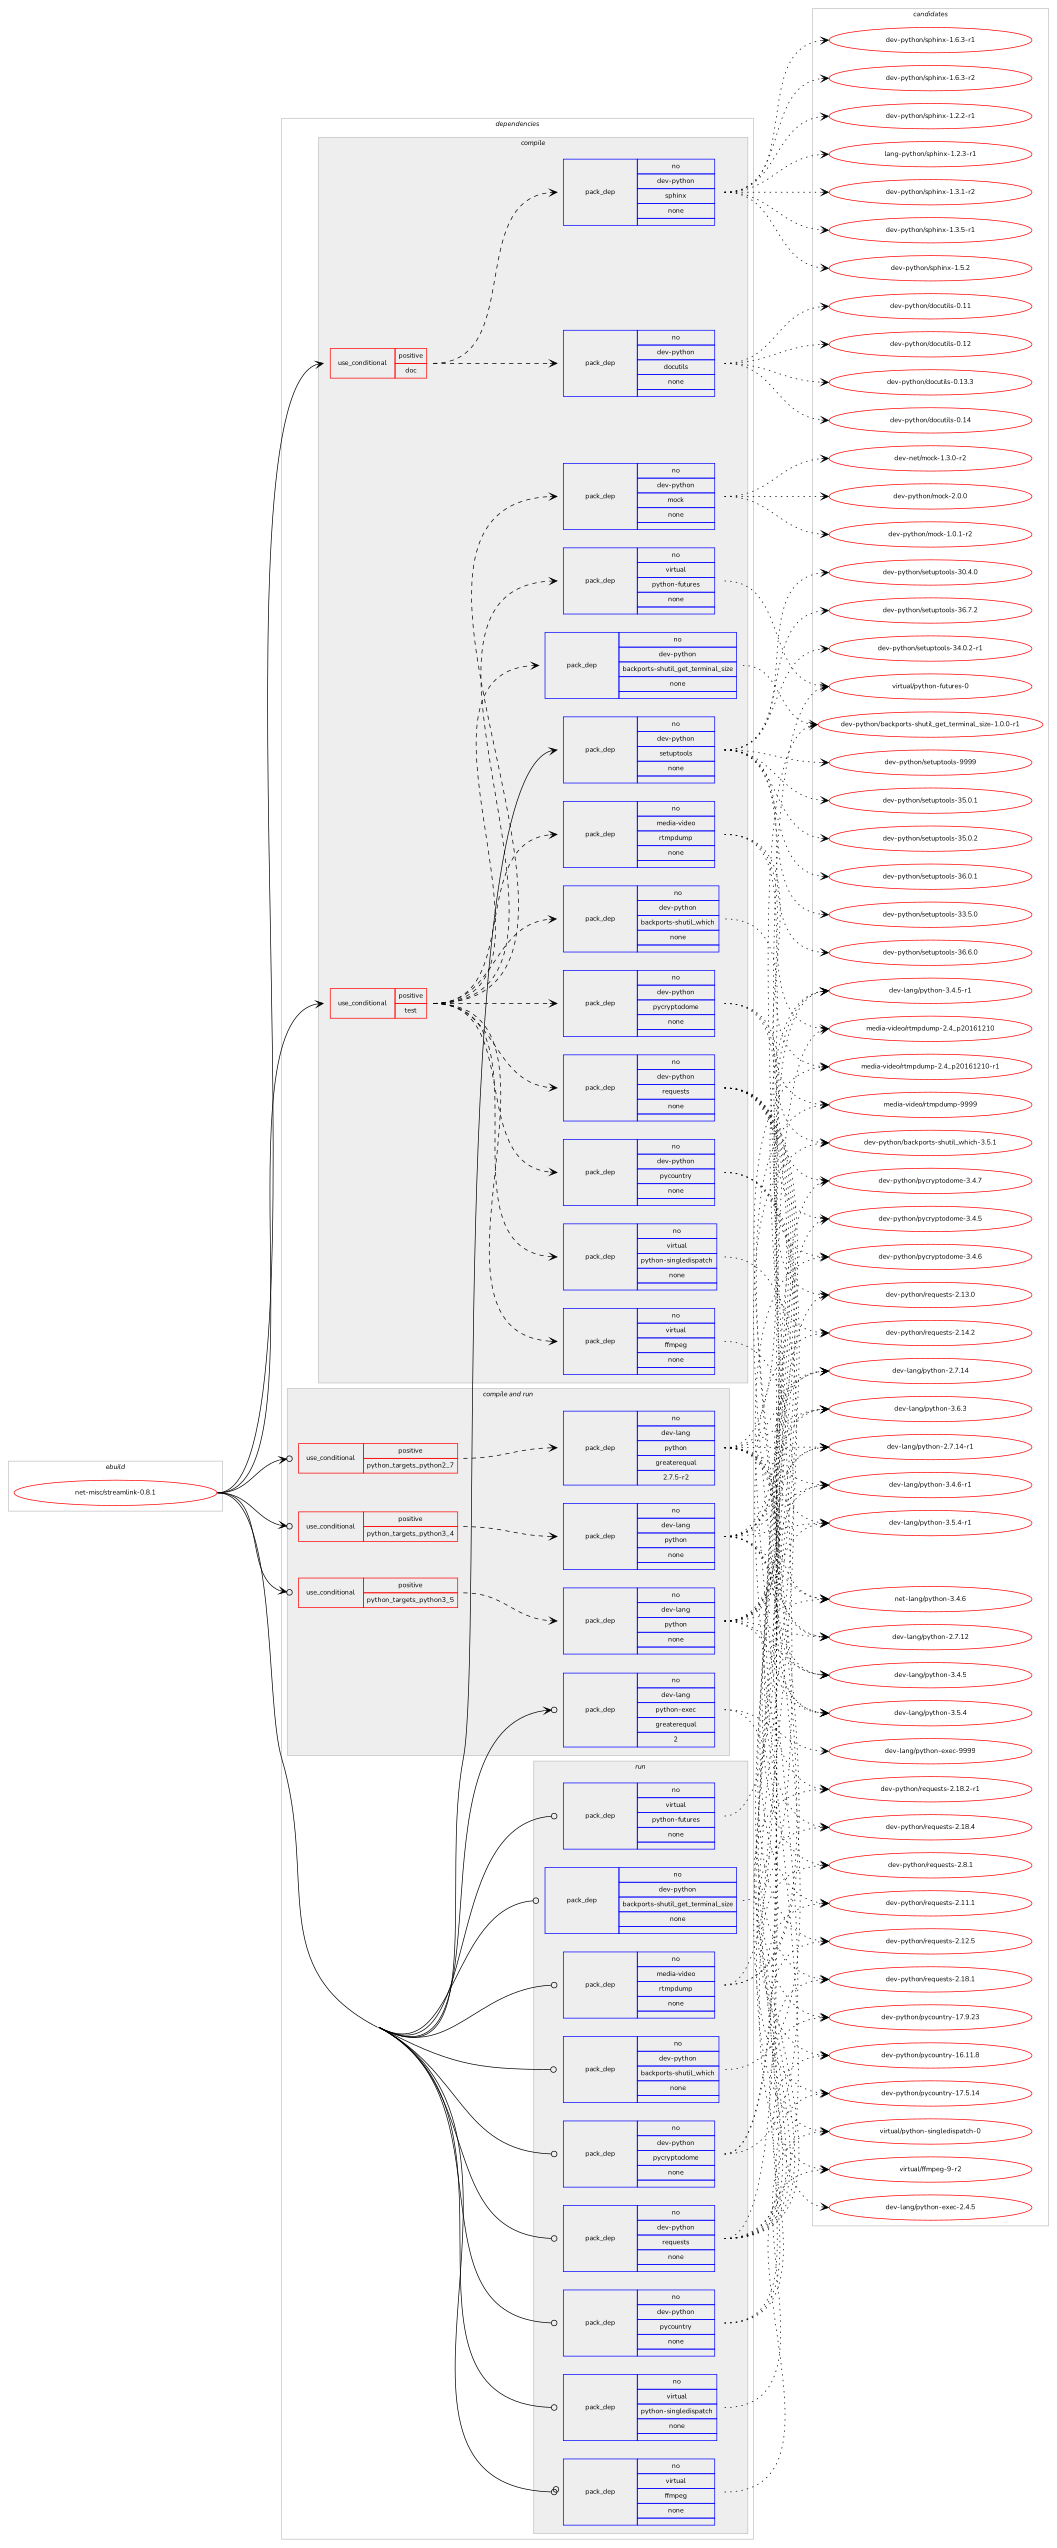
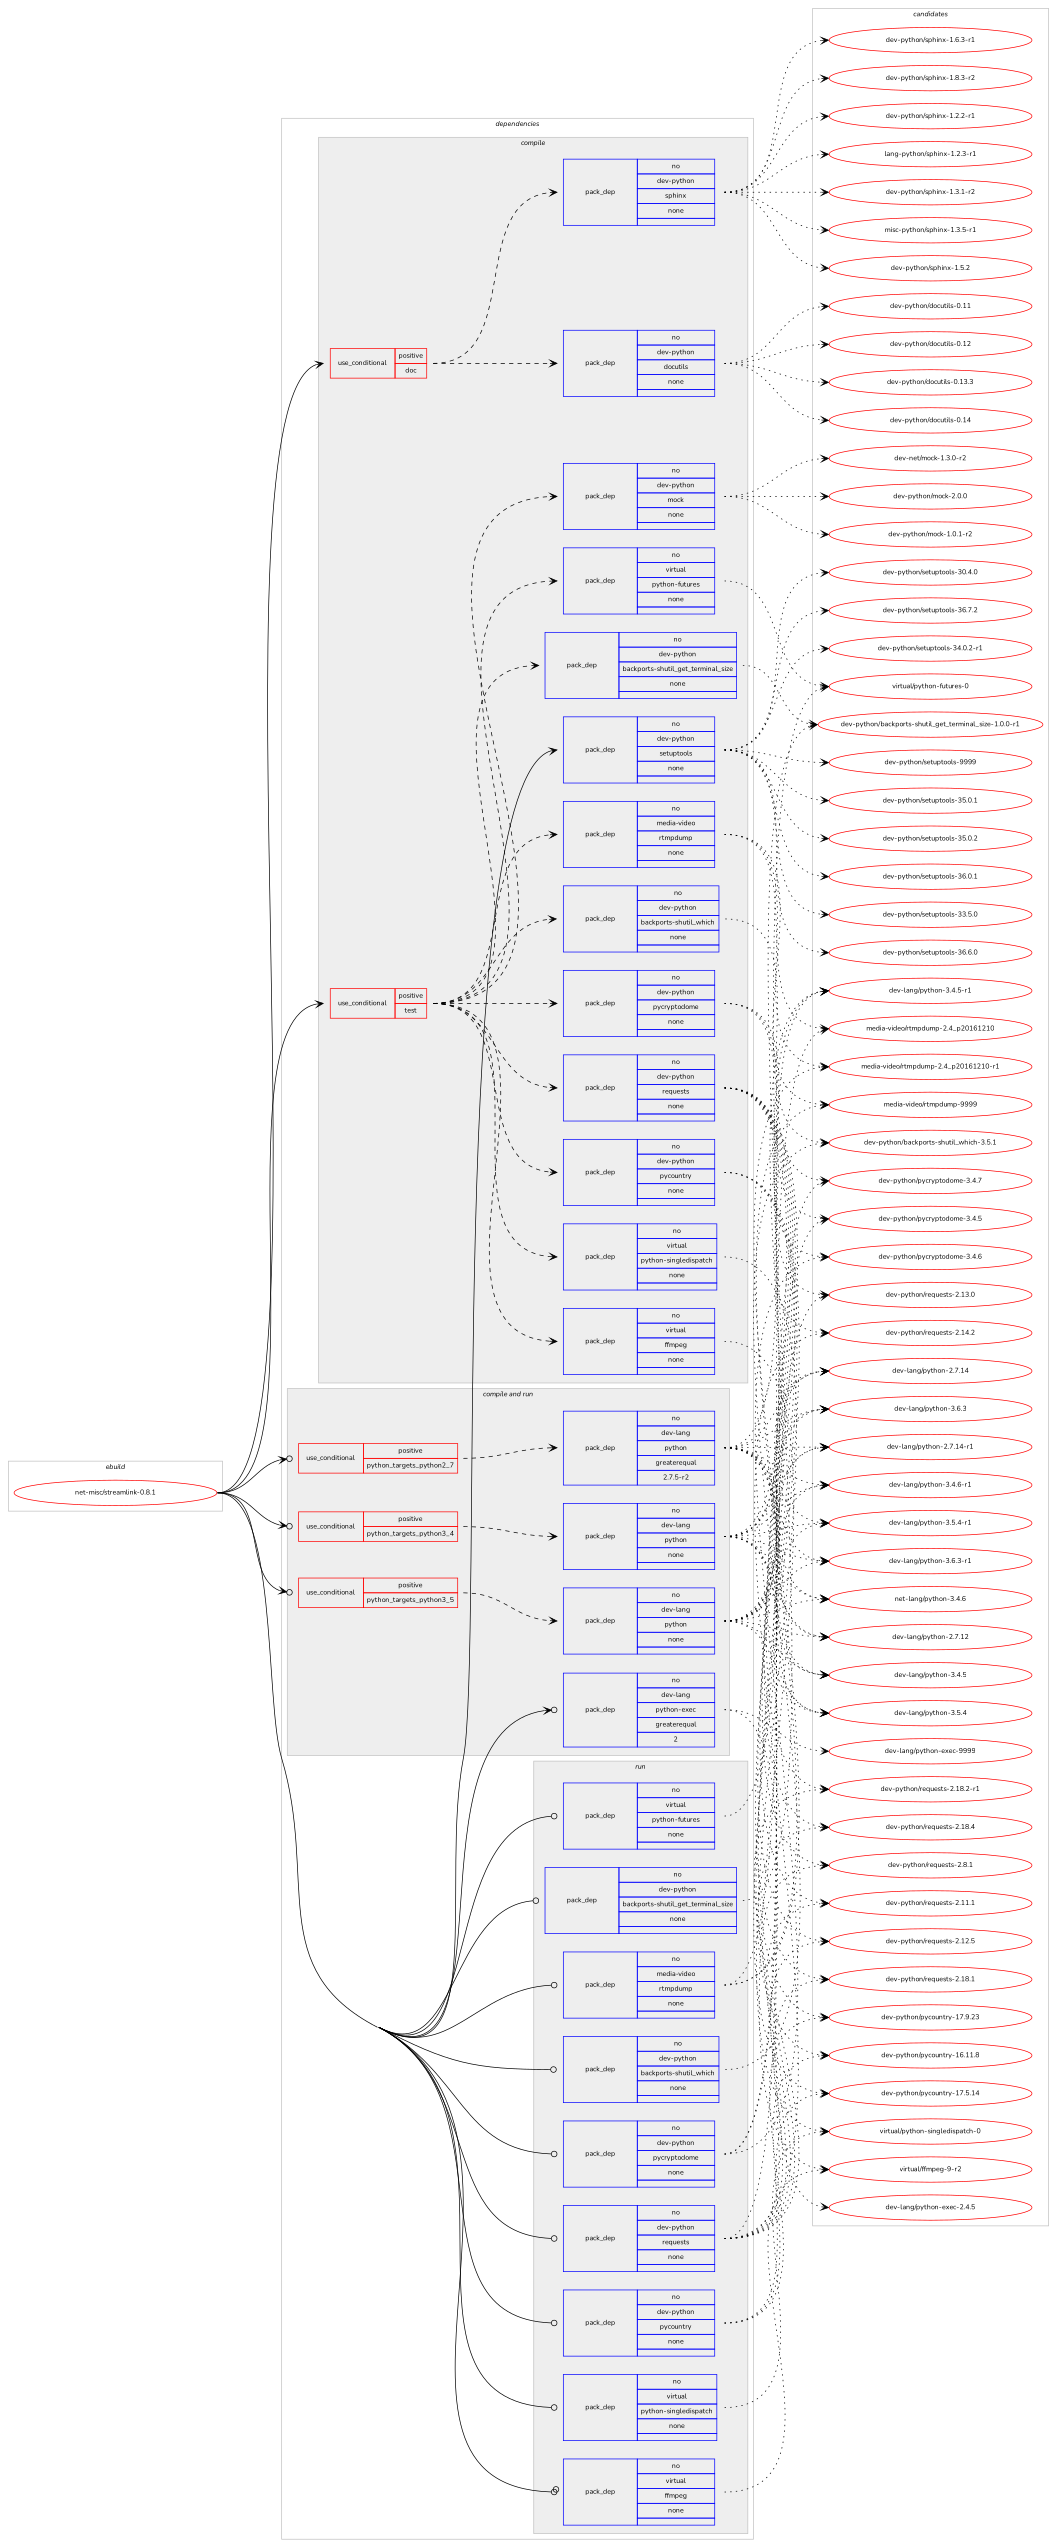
(931, 78) -> (931, 78)
(931, 230) -> (931, 230)
none -> (931, 1561)
